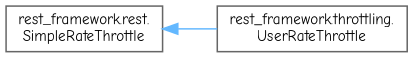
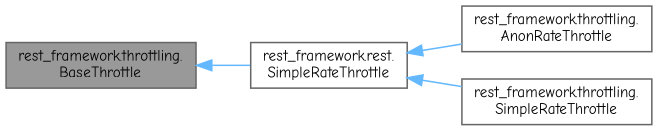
(312, 29) -> (557, 102)
none -> (557, 29)
none -> (101, 65)
